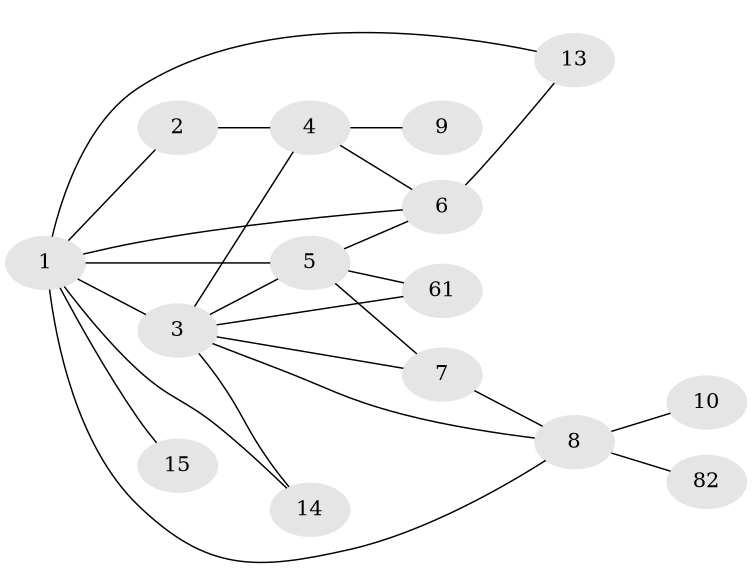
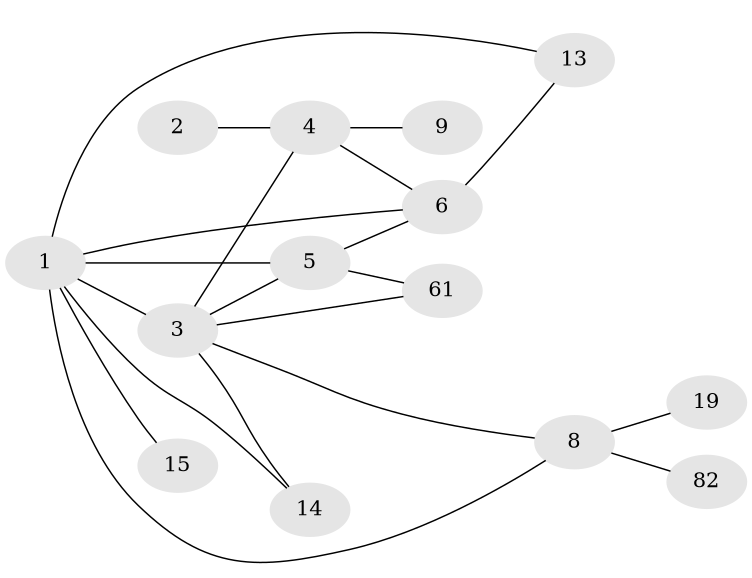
(112, 195) -> none
(442, 375) -> none
(707, 403) -> (707, 403)
